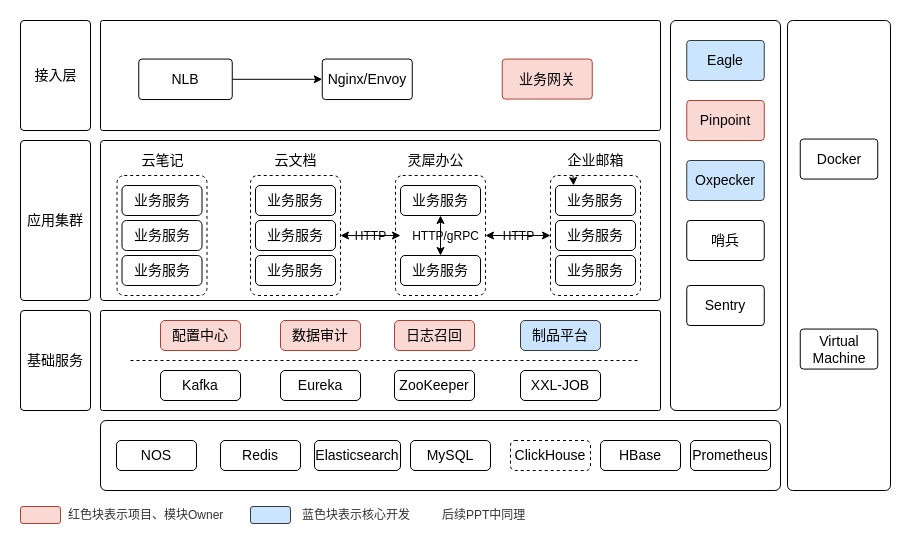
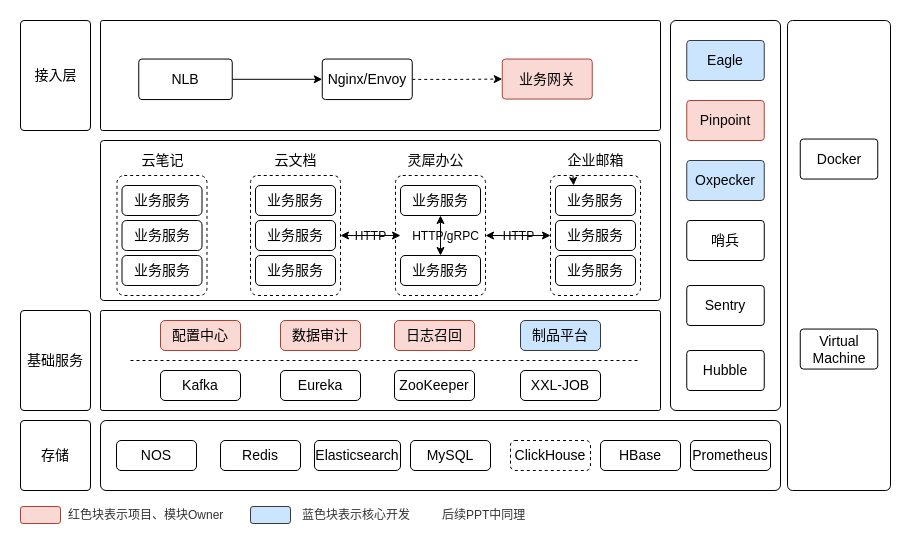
none -> (453, 79)
(56, 221) -> none
none -> (726, 371)
none -> (56, 456)
